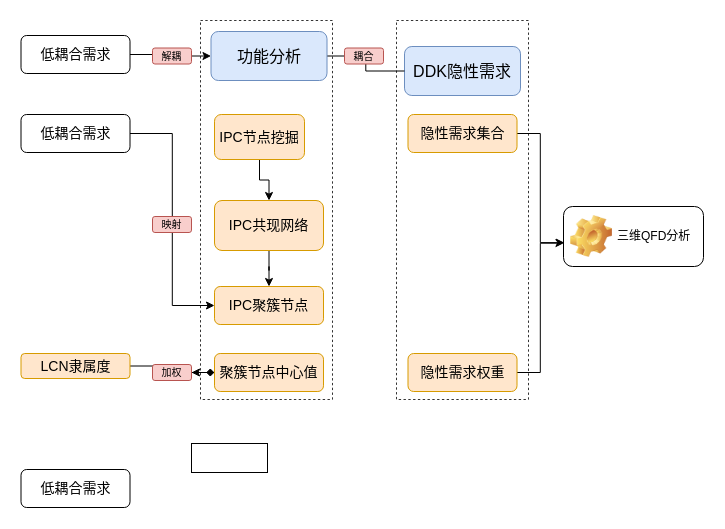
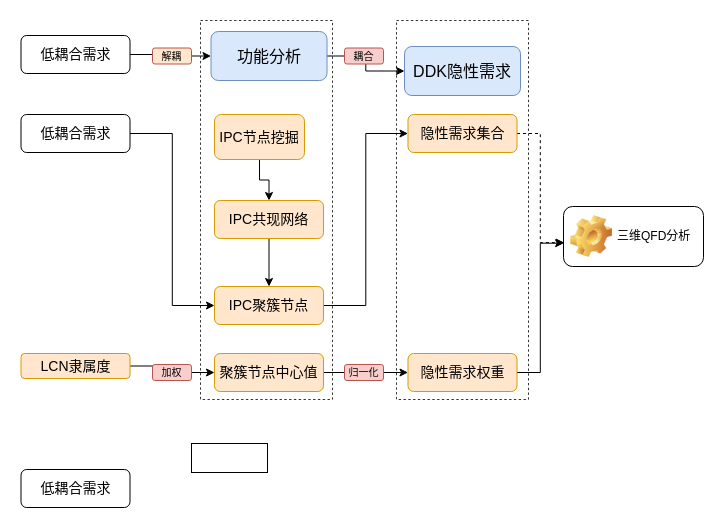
(172, 56) -> (172, 56)
(398, 71) -> (396, 71)
(540, 176) -> (540, 176)
none -> (366, 224)
(172, 225) -> none
(269, 226) -> (269, 220)
(558, 243) -> (540, 244)
(192, 373) -> (192, 373)
(213, 373) -> (363, 373)
none -> (364, 373)
